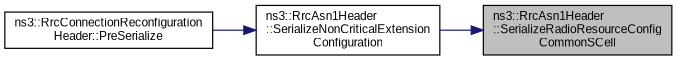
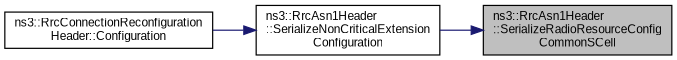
(109, 30) -> (109, 30)
